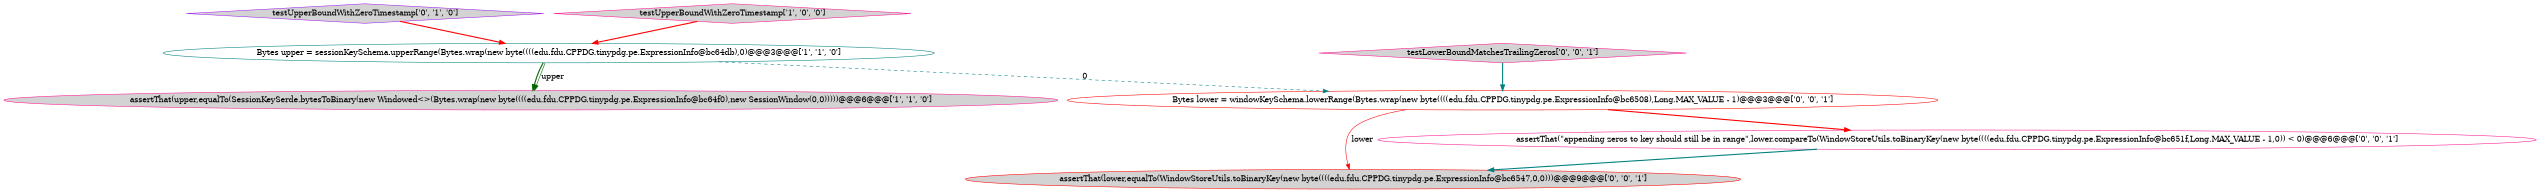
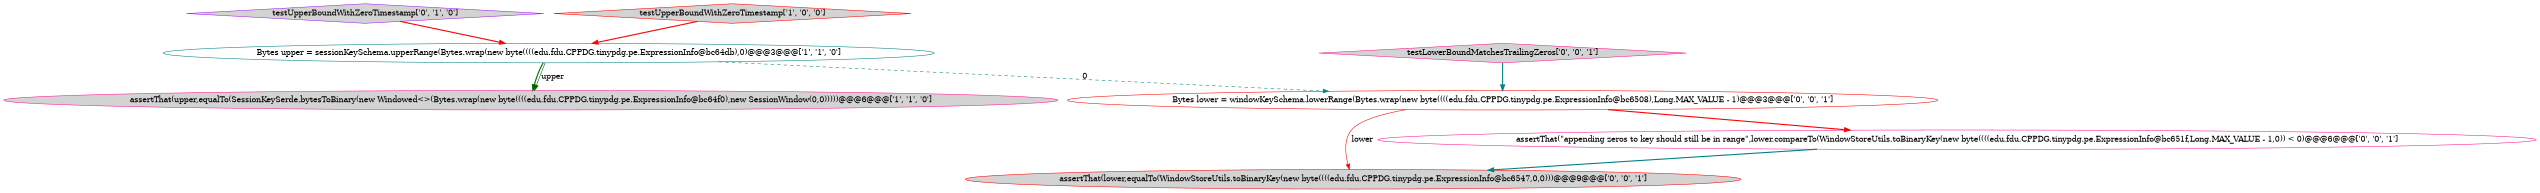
(732, 14) -> (732, 14)
